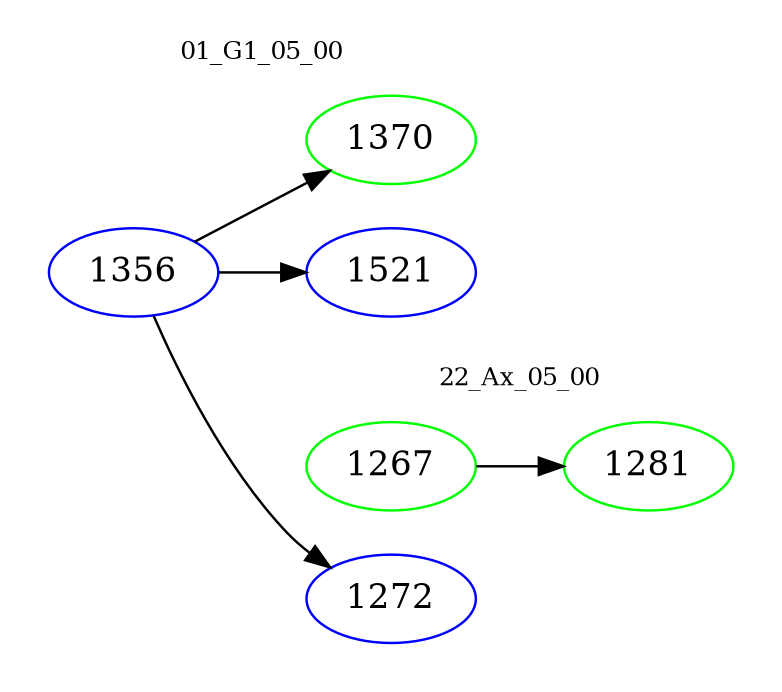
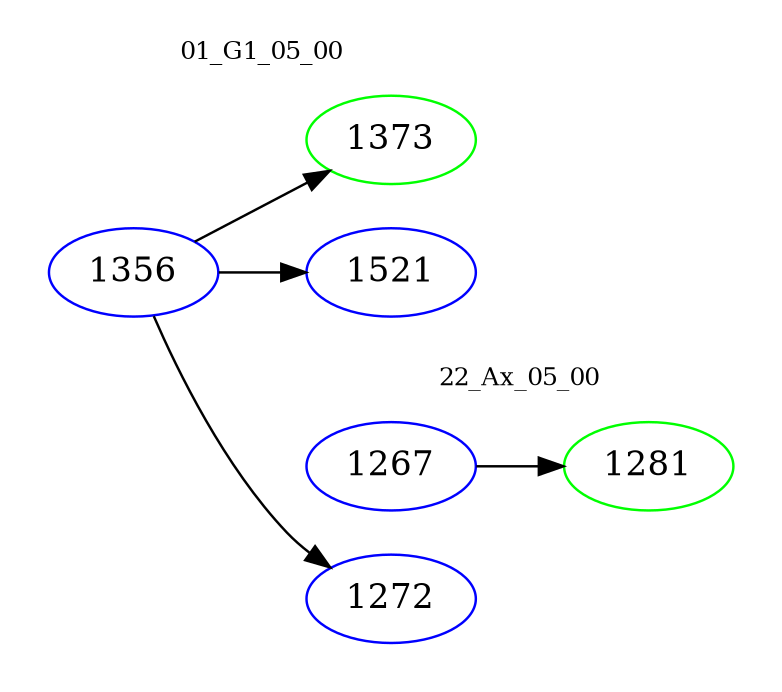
(391, 140) -> (391, 140)
(391, 466) -> (391, 466)
